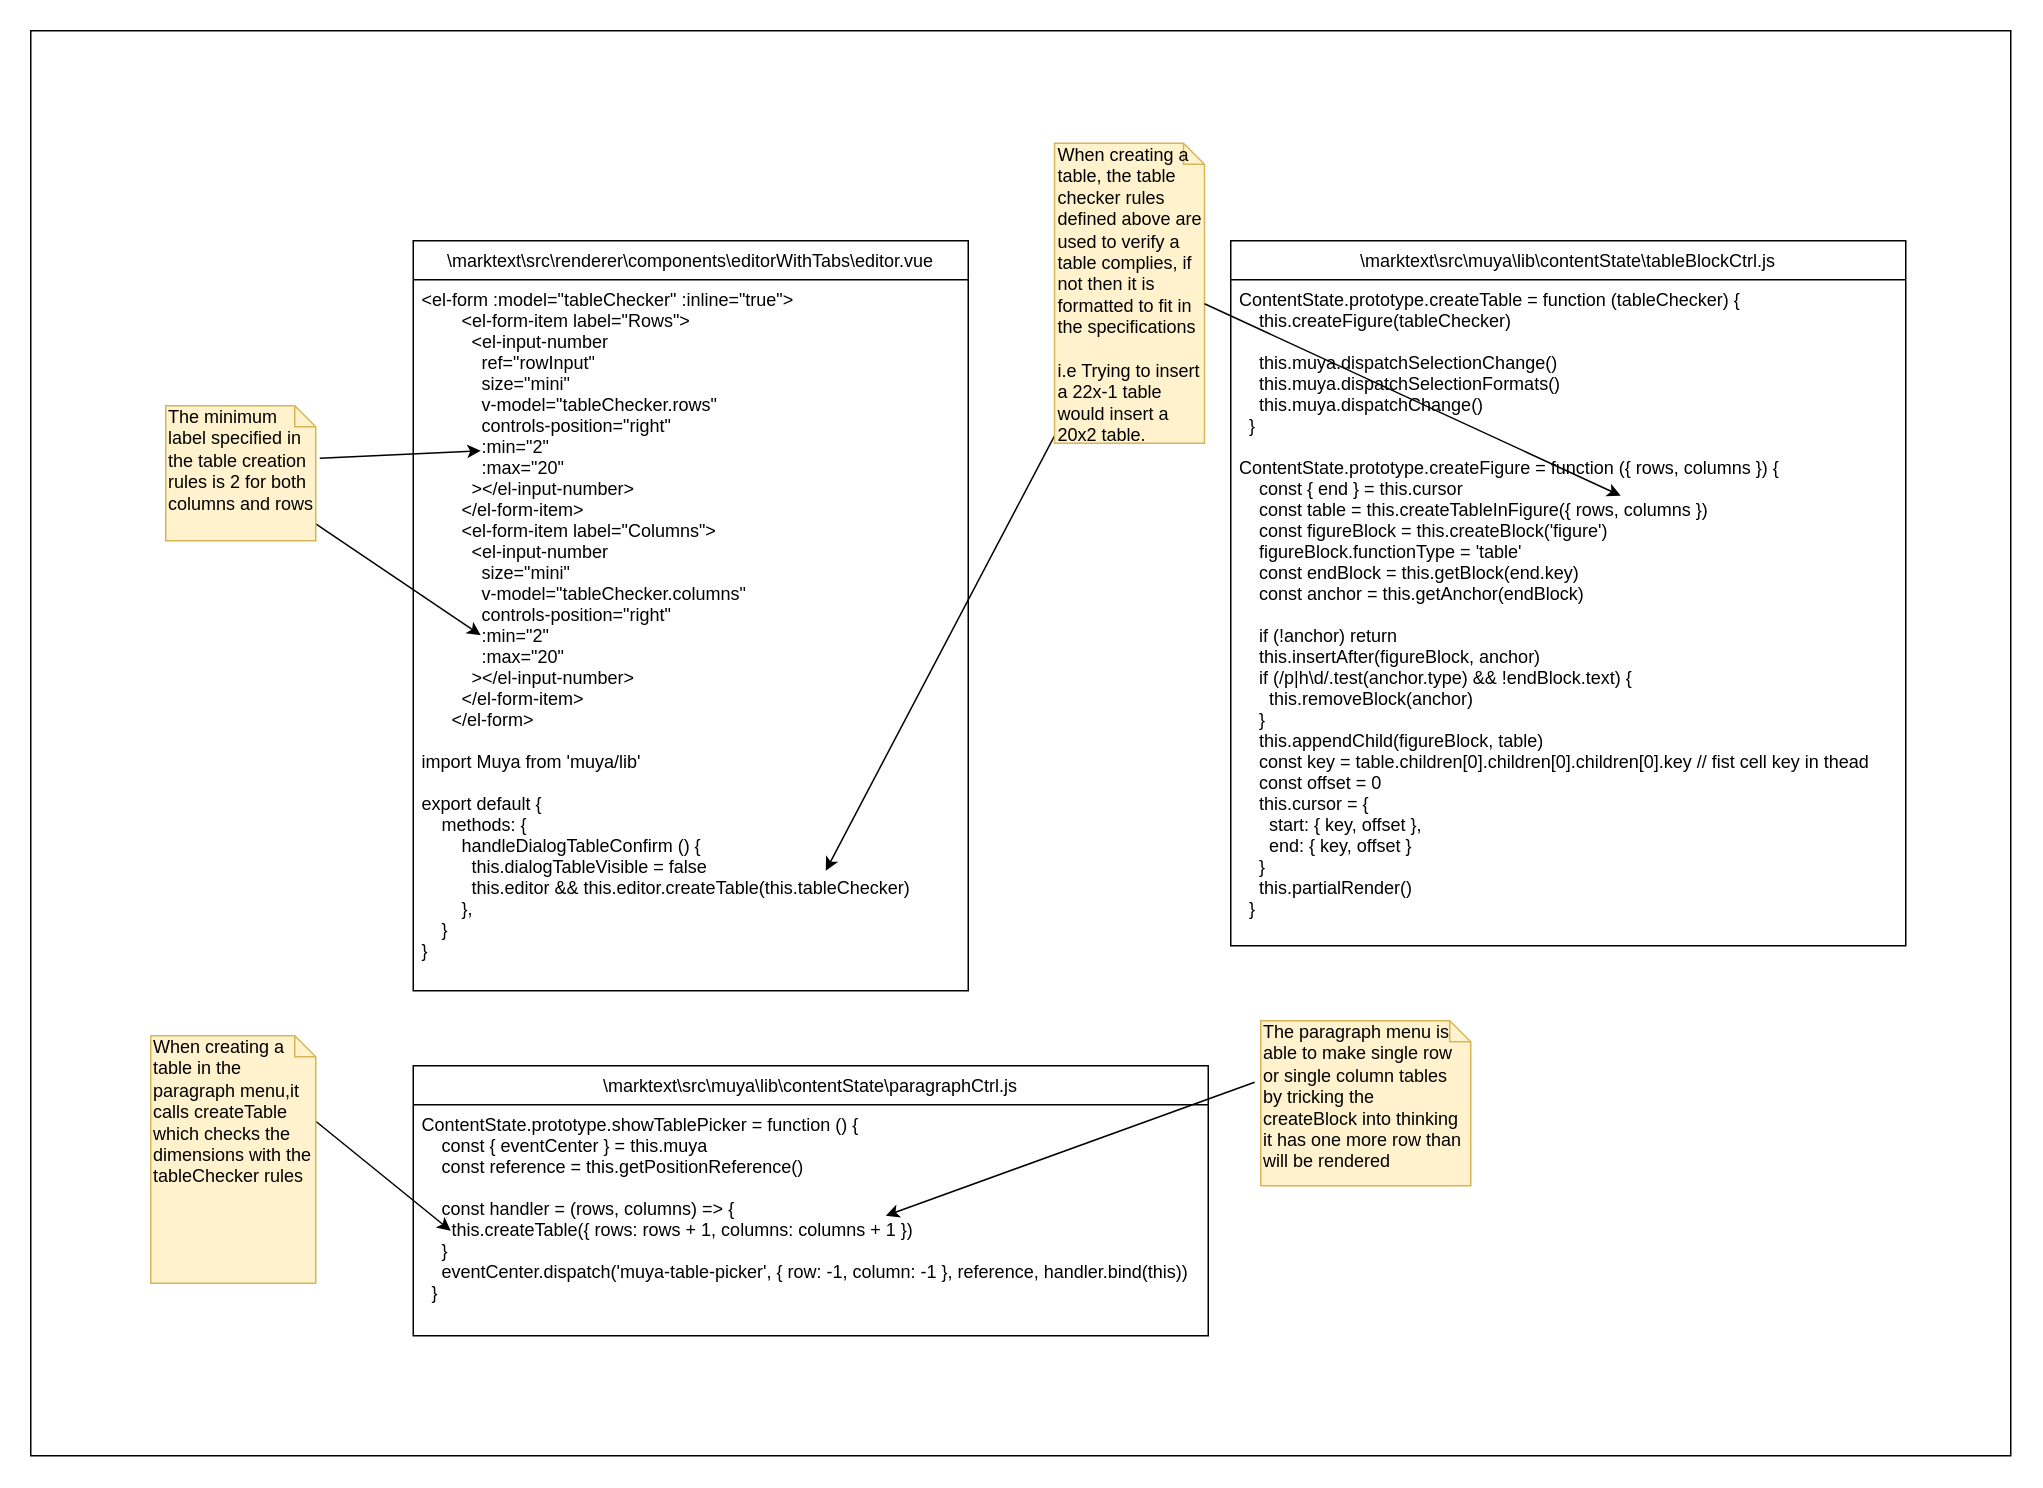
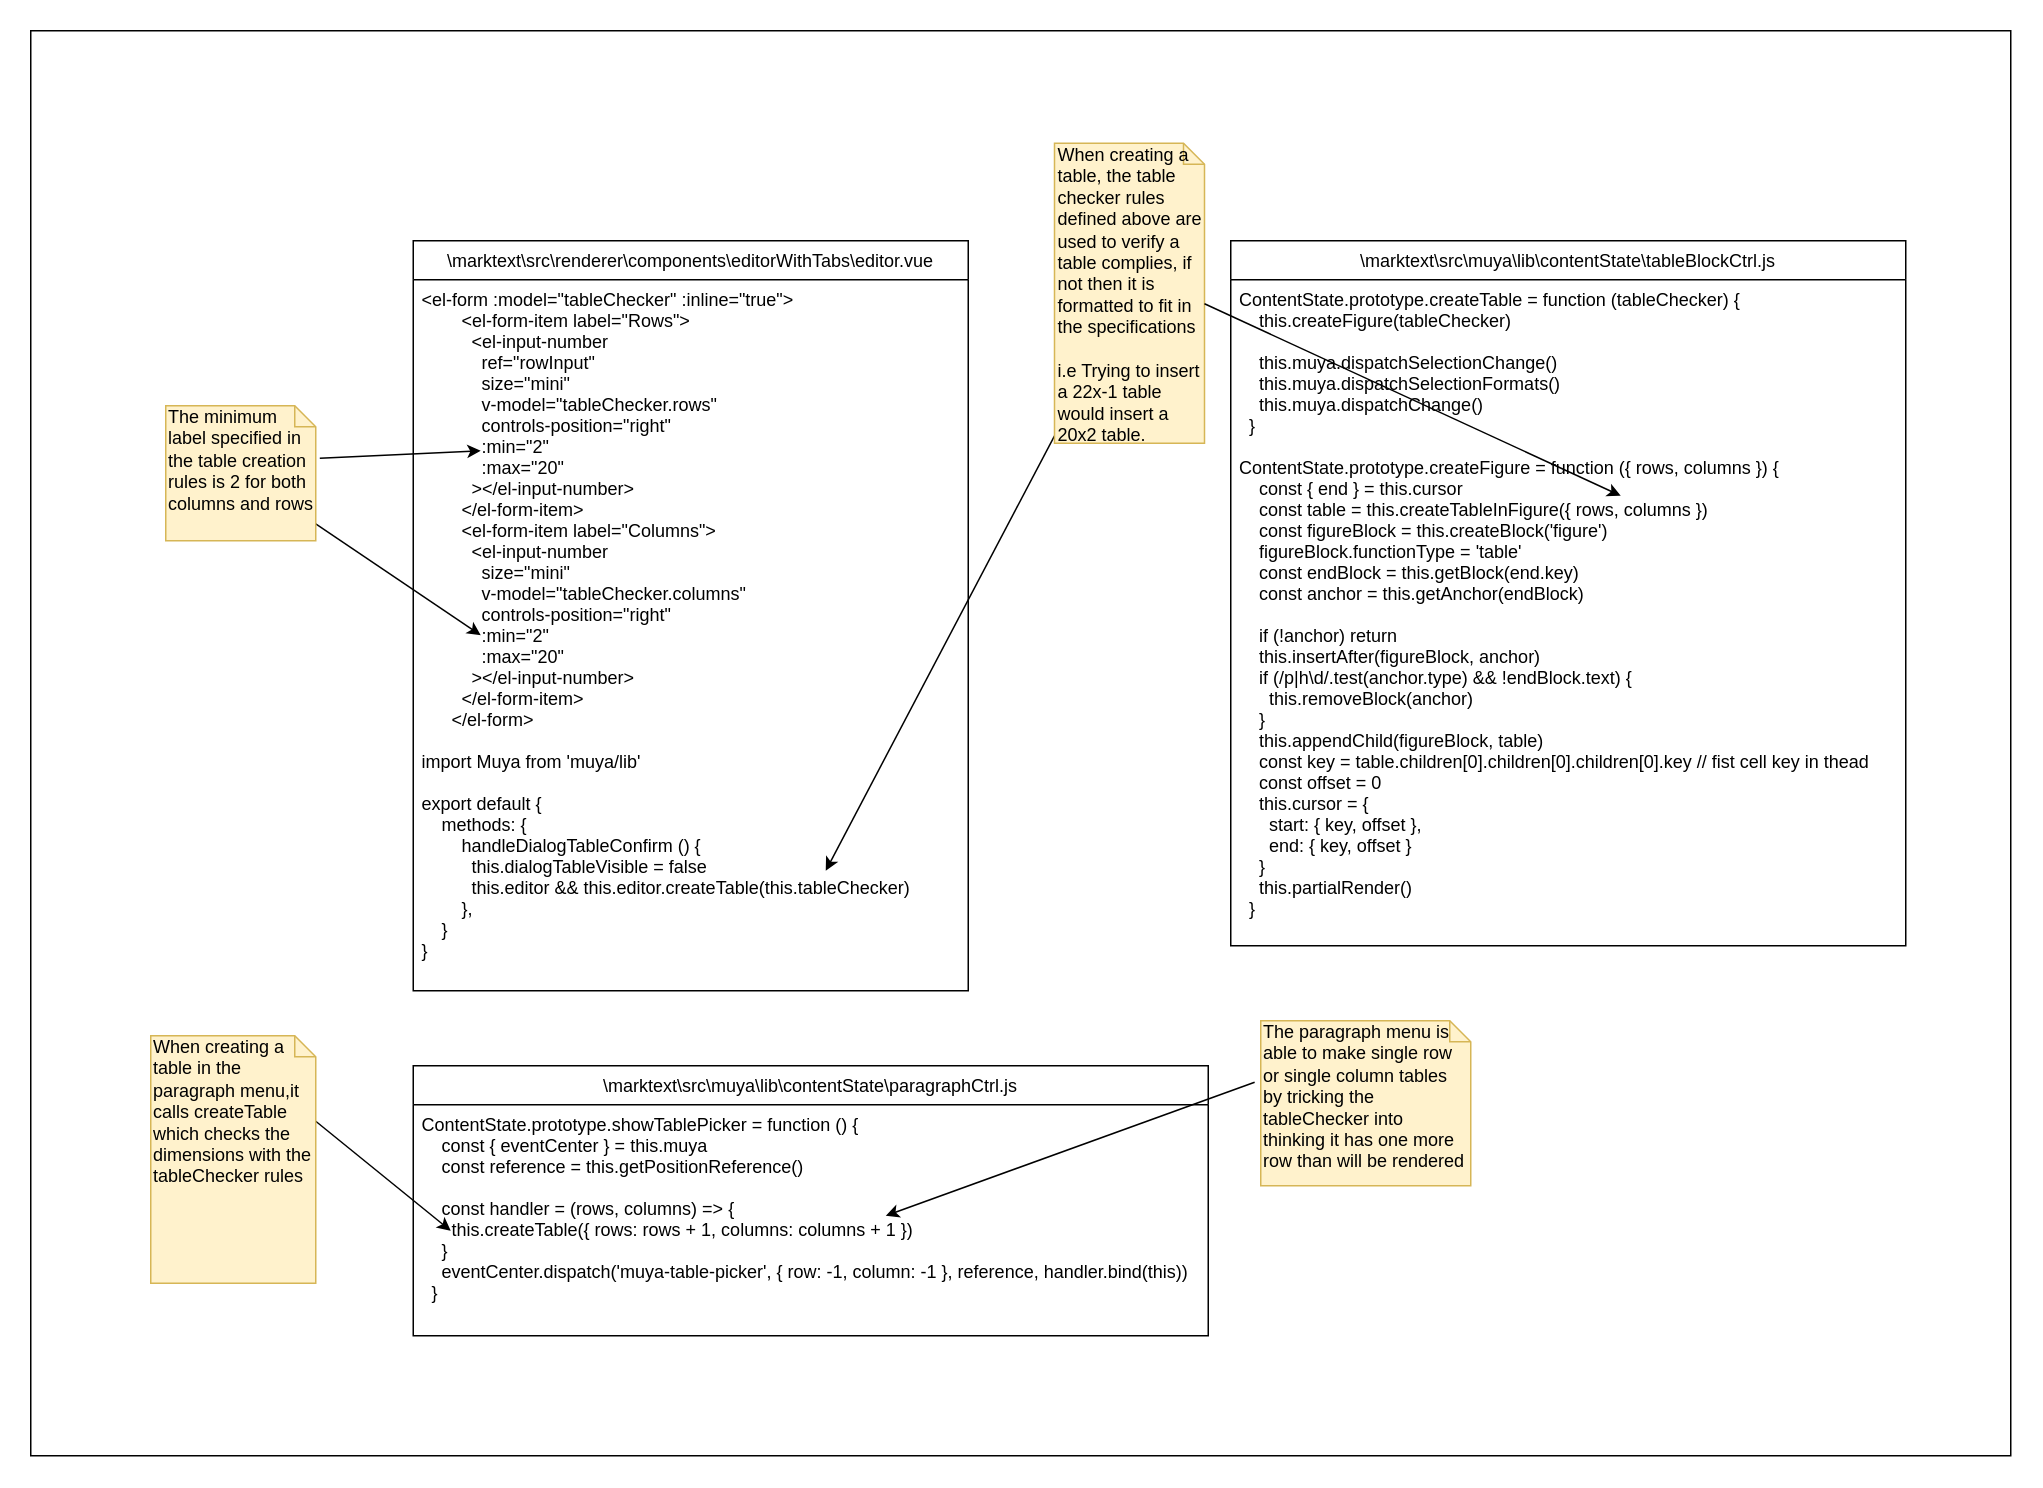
(1367, 1098) -> (1367, 1098)
